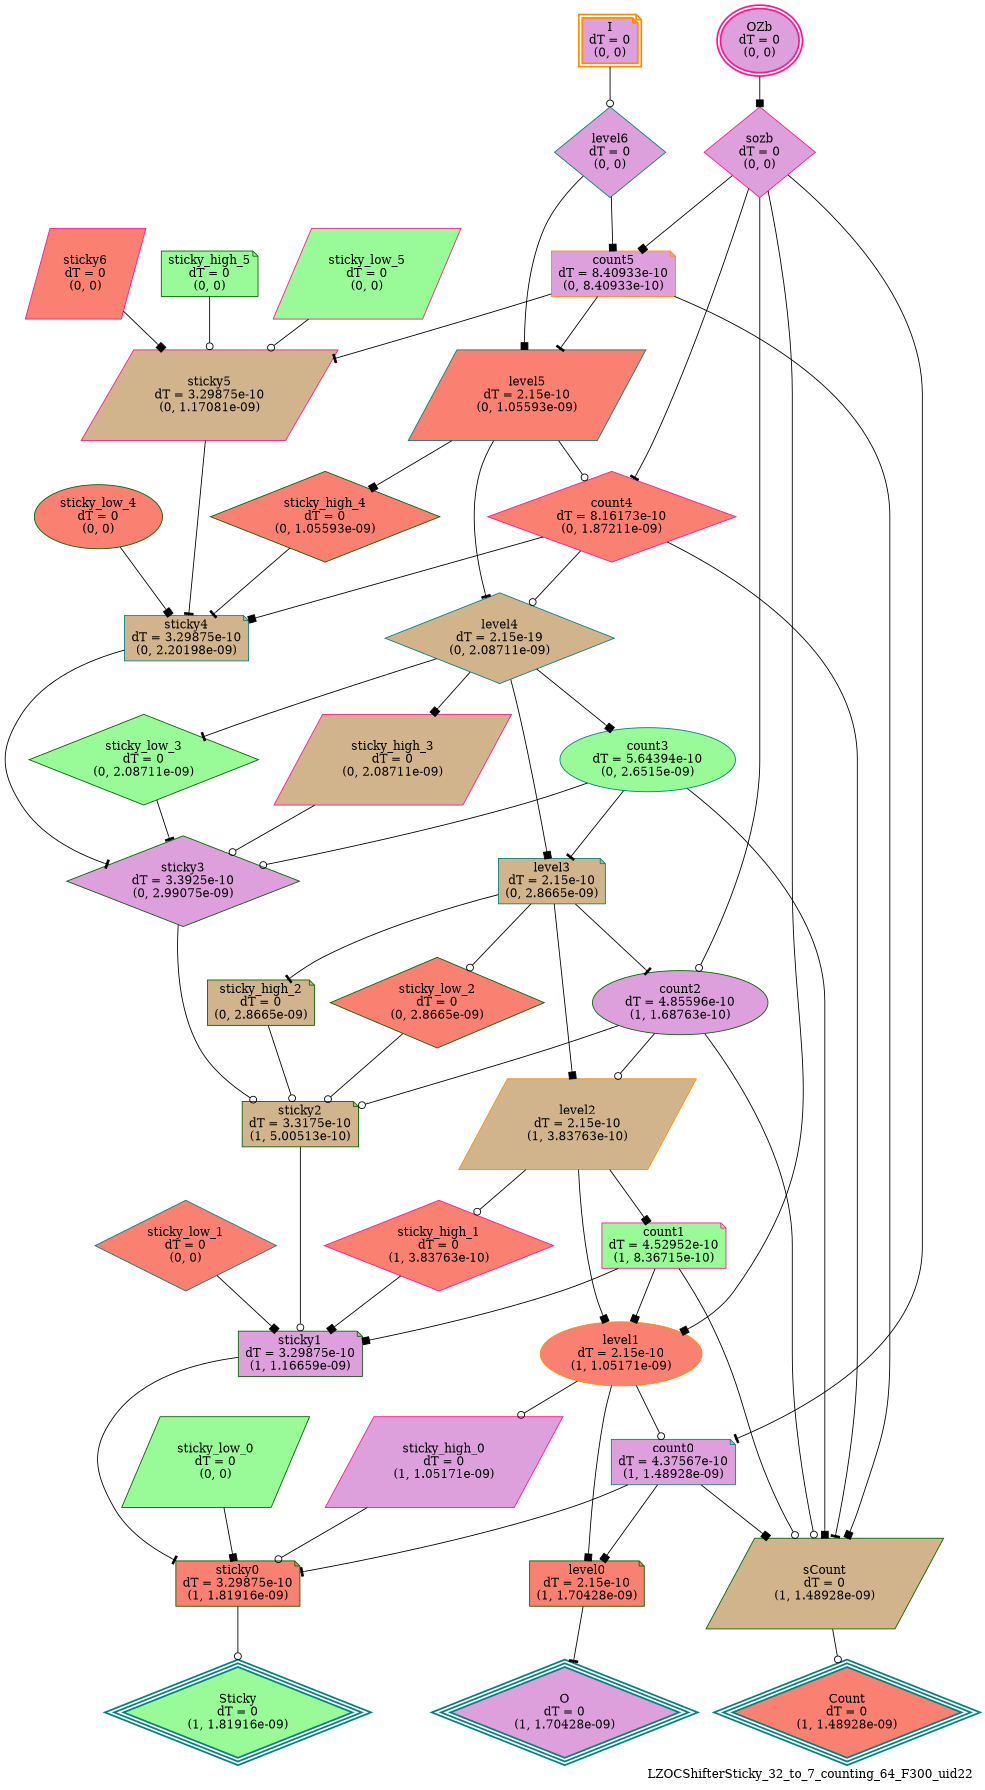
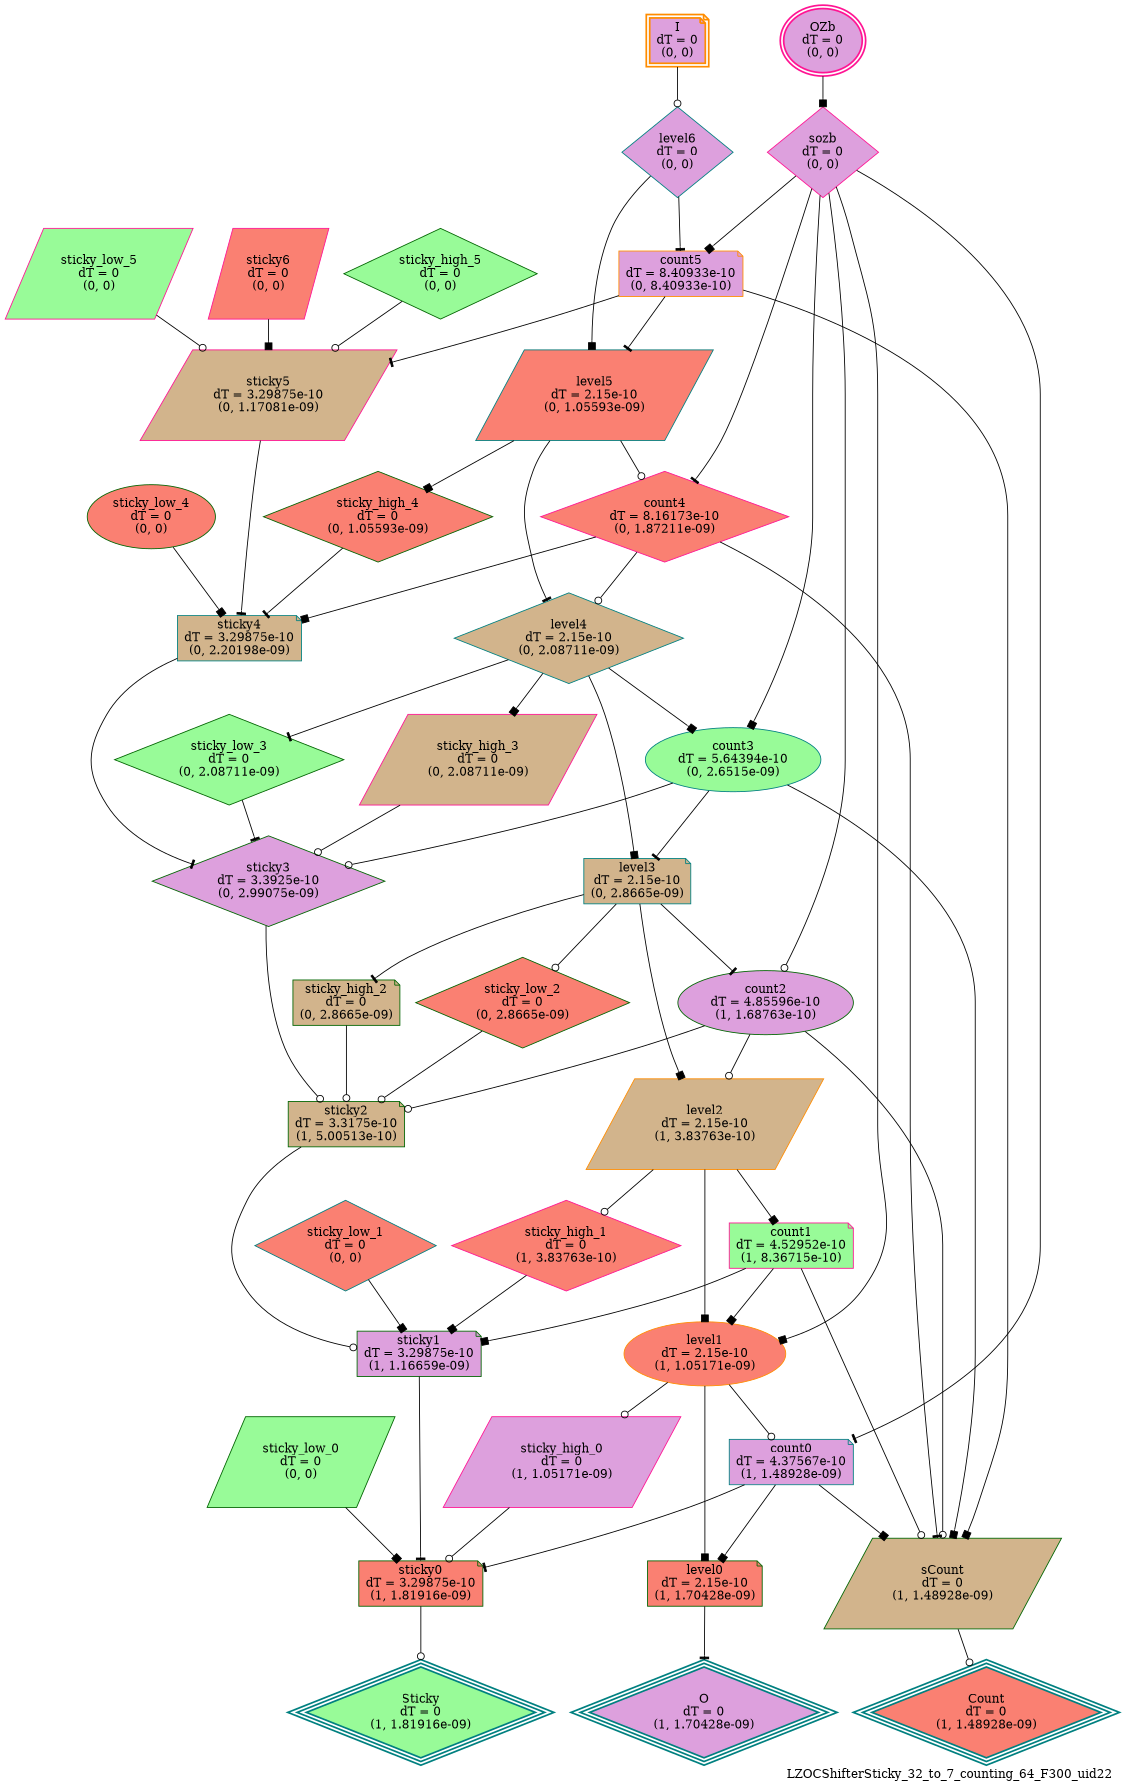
(612, 219) -> (679, 222)
(210, 274) -> (441, 274)
none -> (813, 463)
(500, 638) -> (569, 638)
